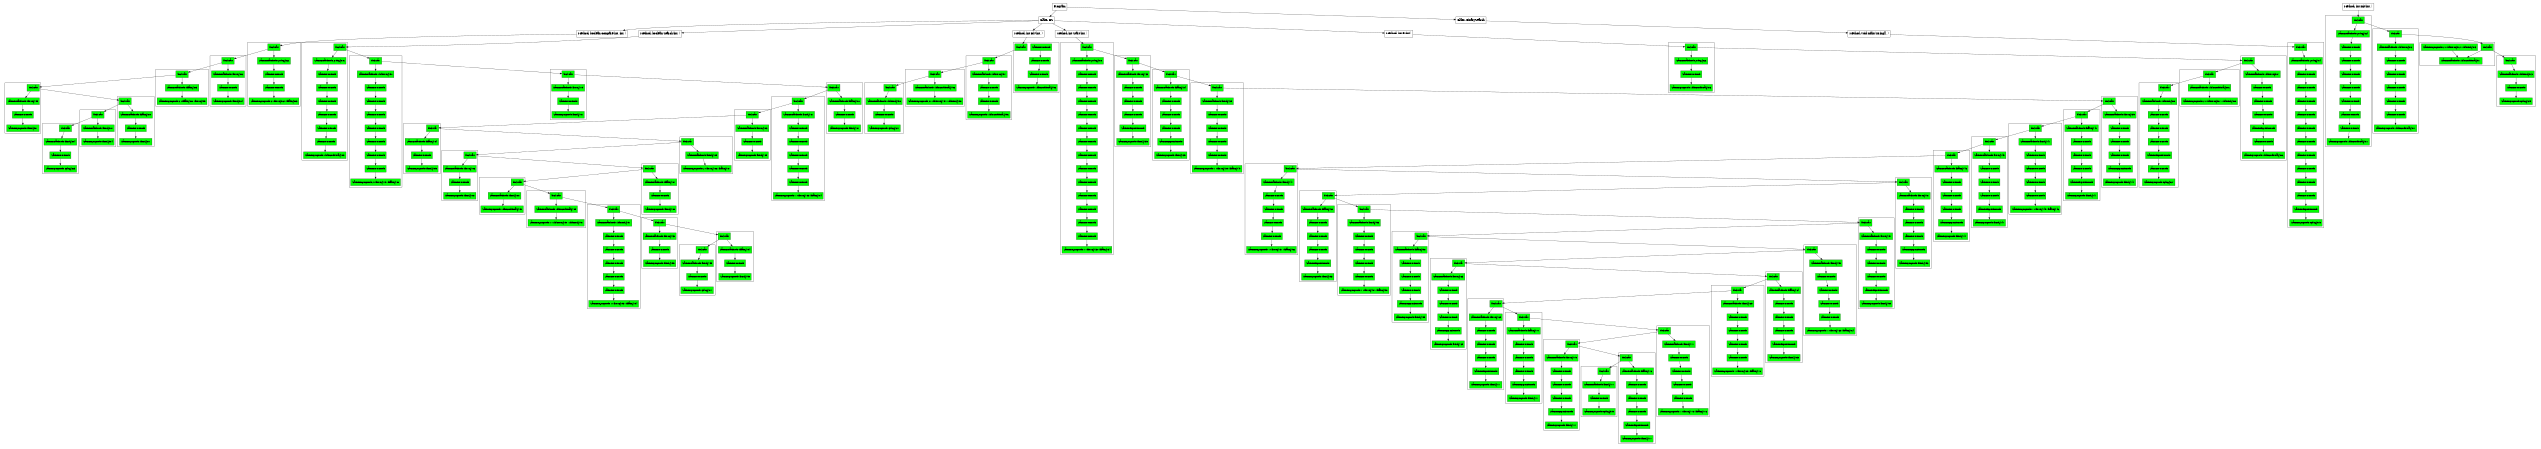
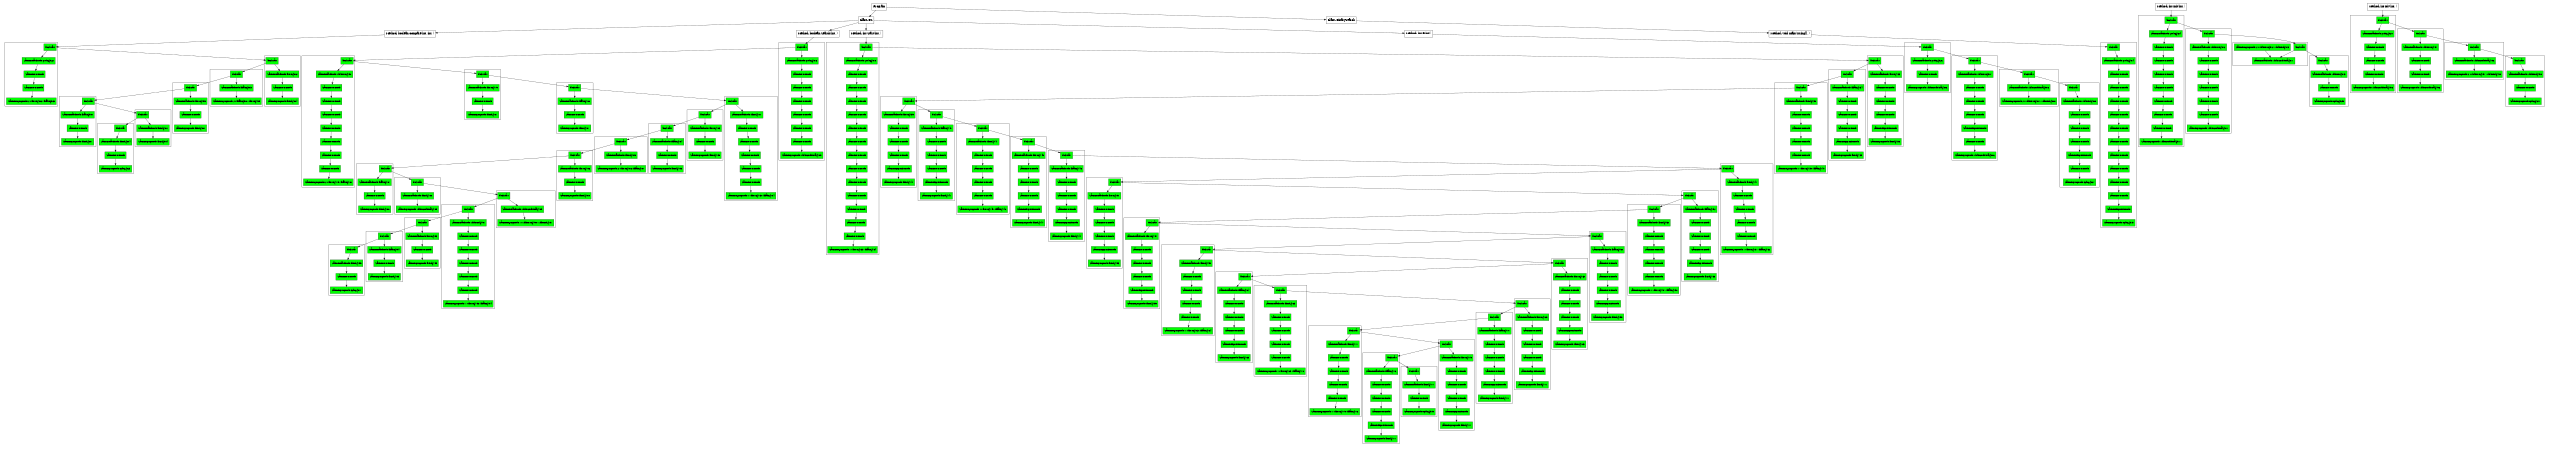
(1038, 26) -> none
none -> (2378, 34)
